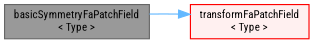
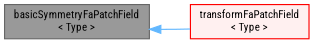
(164, 14) -> (175, 29)
